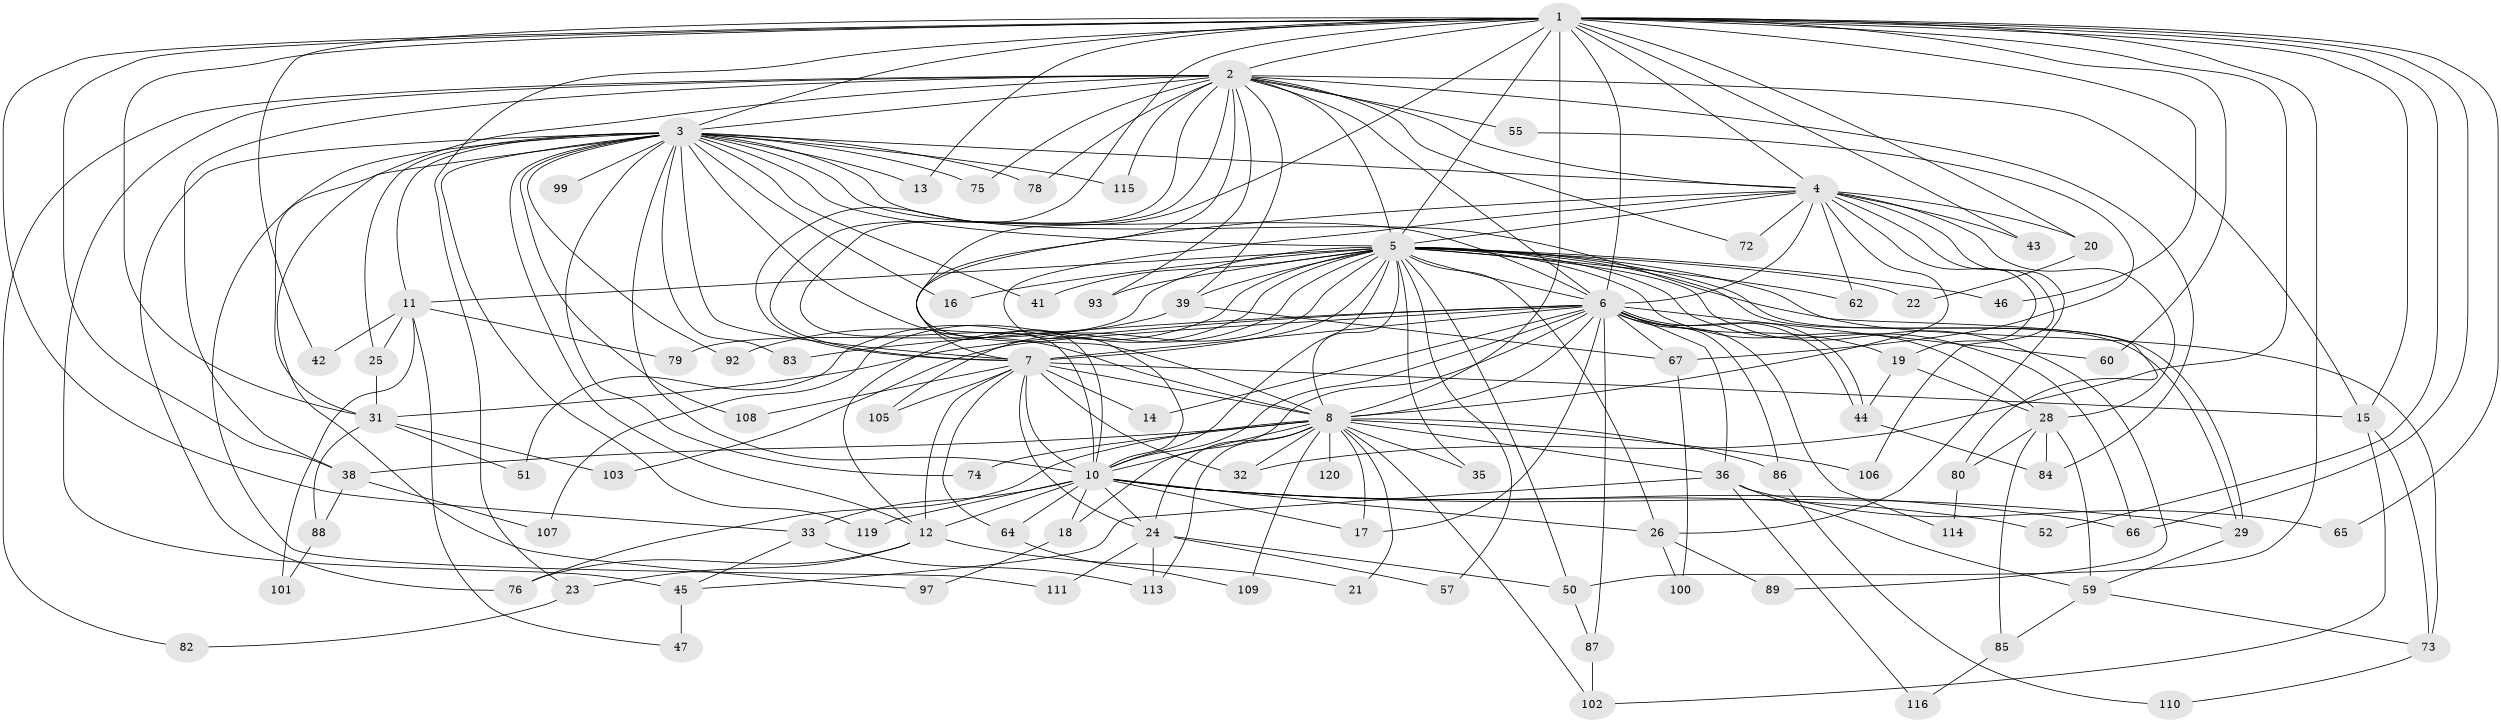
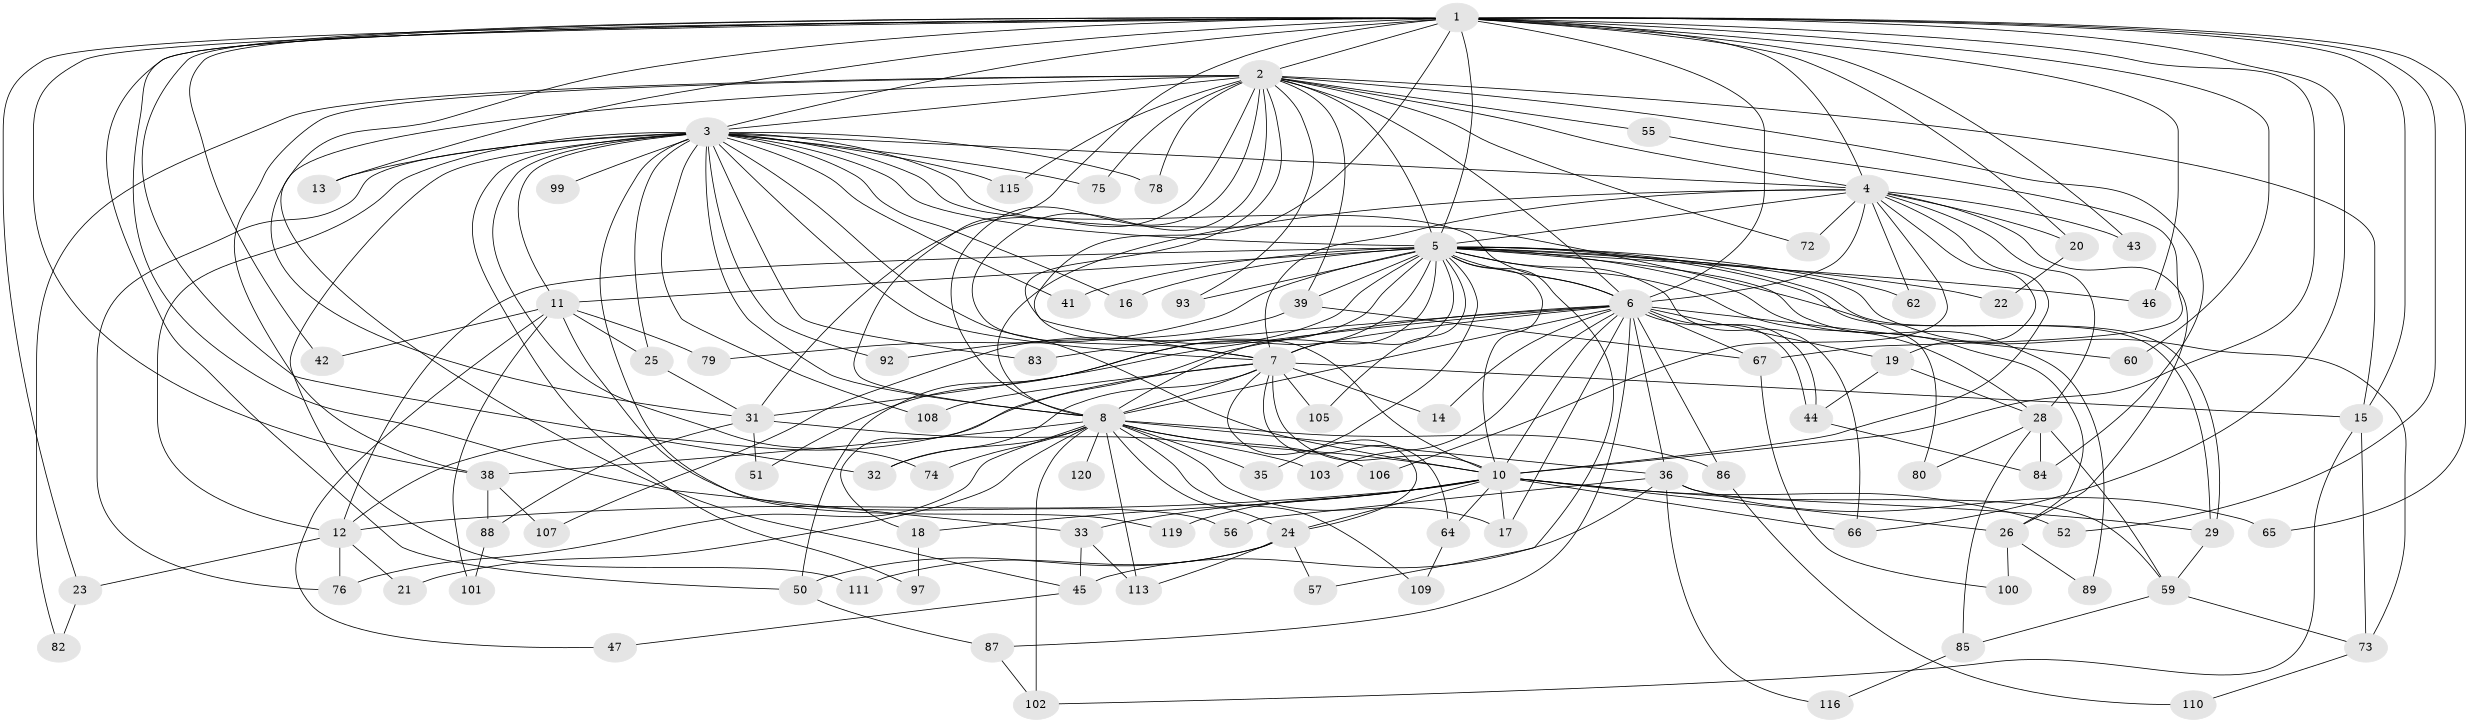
none -> (1231, 533)
(1953, 533) -> none
